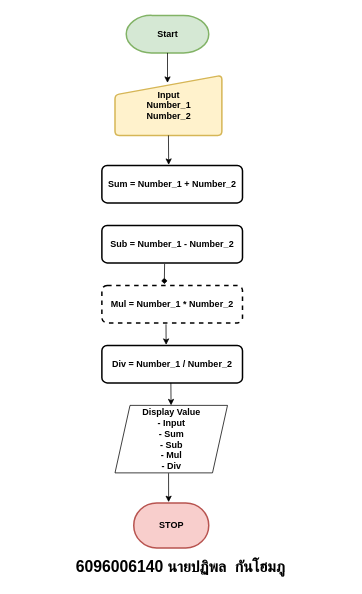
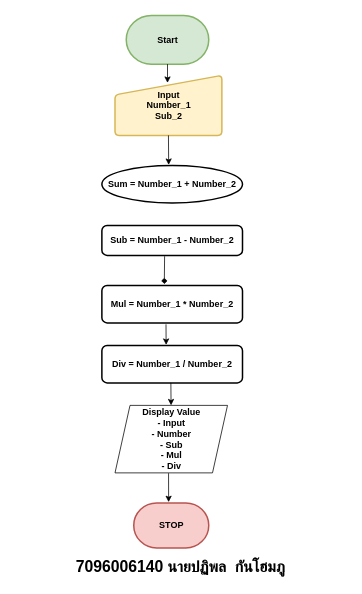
(167, 34) -> (167, 40)
(169, 105) -> (169, 105)
(172, 184) -> (172, 184)
(172, 244) -> (172, 240)
(172, 304) -> (172, 304)
(171, 439) -> (171, 439)
(180, 567) -> (180, 567)
